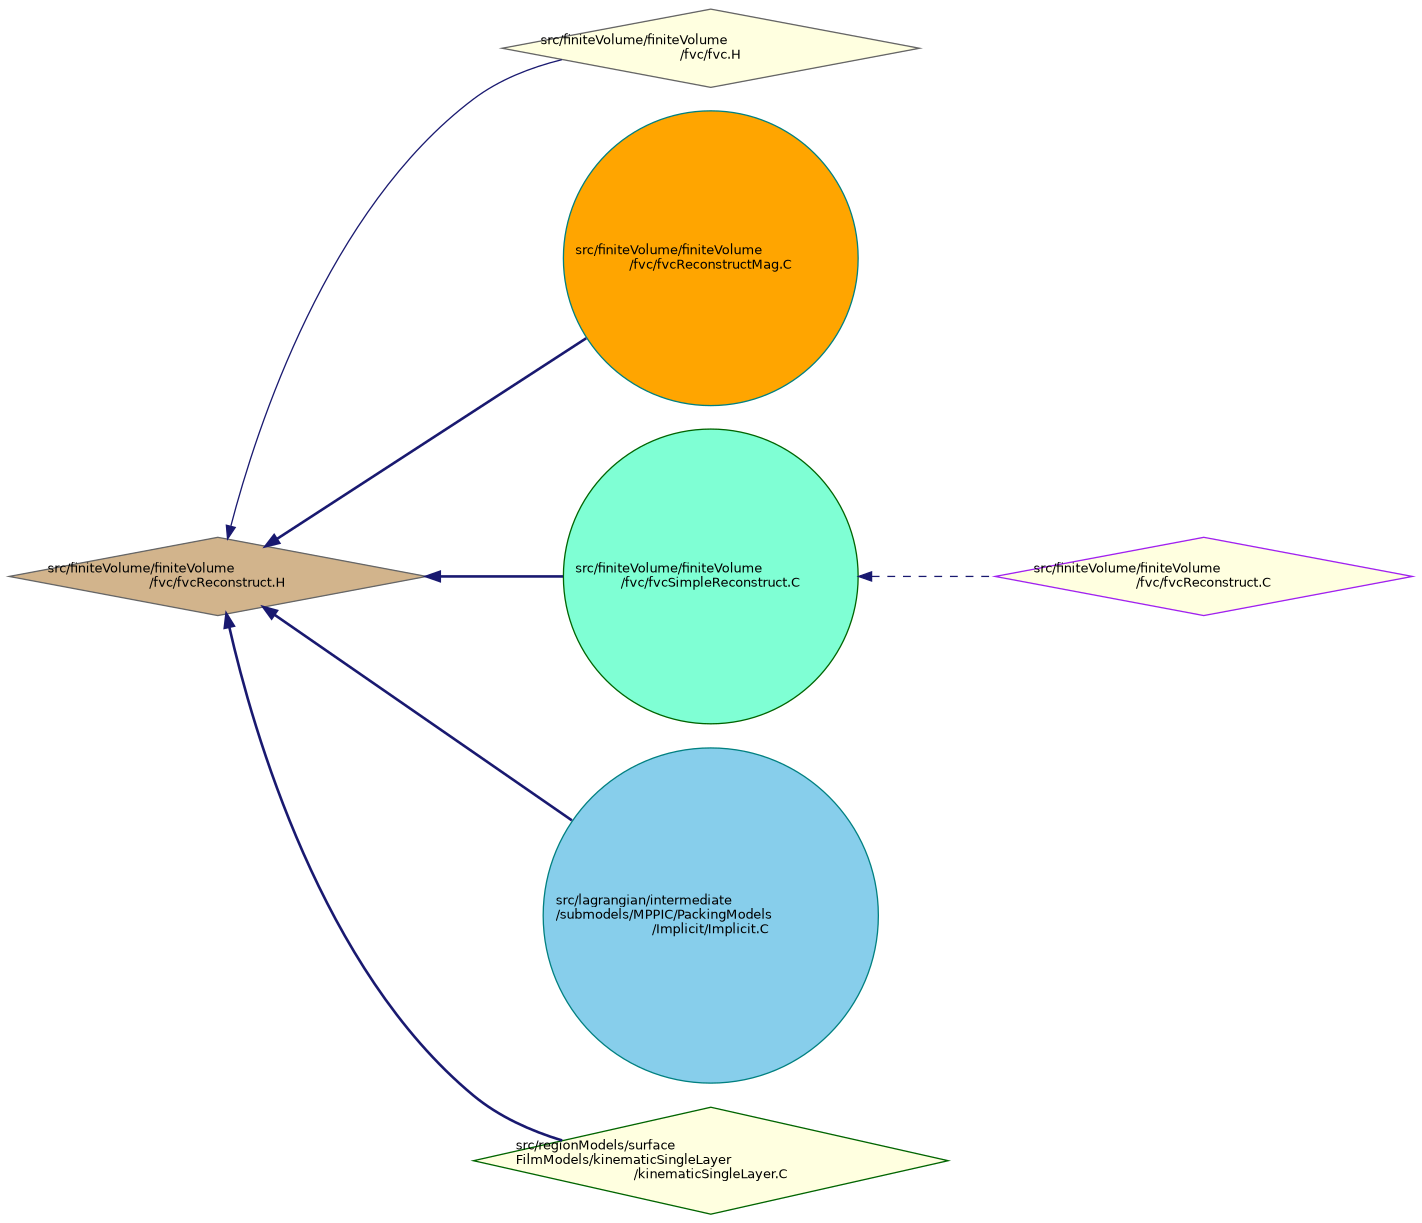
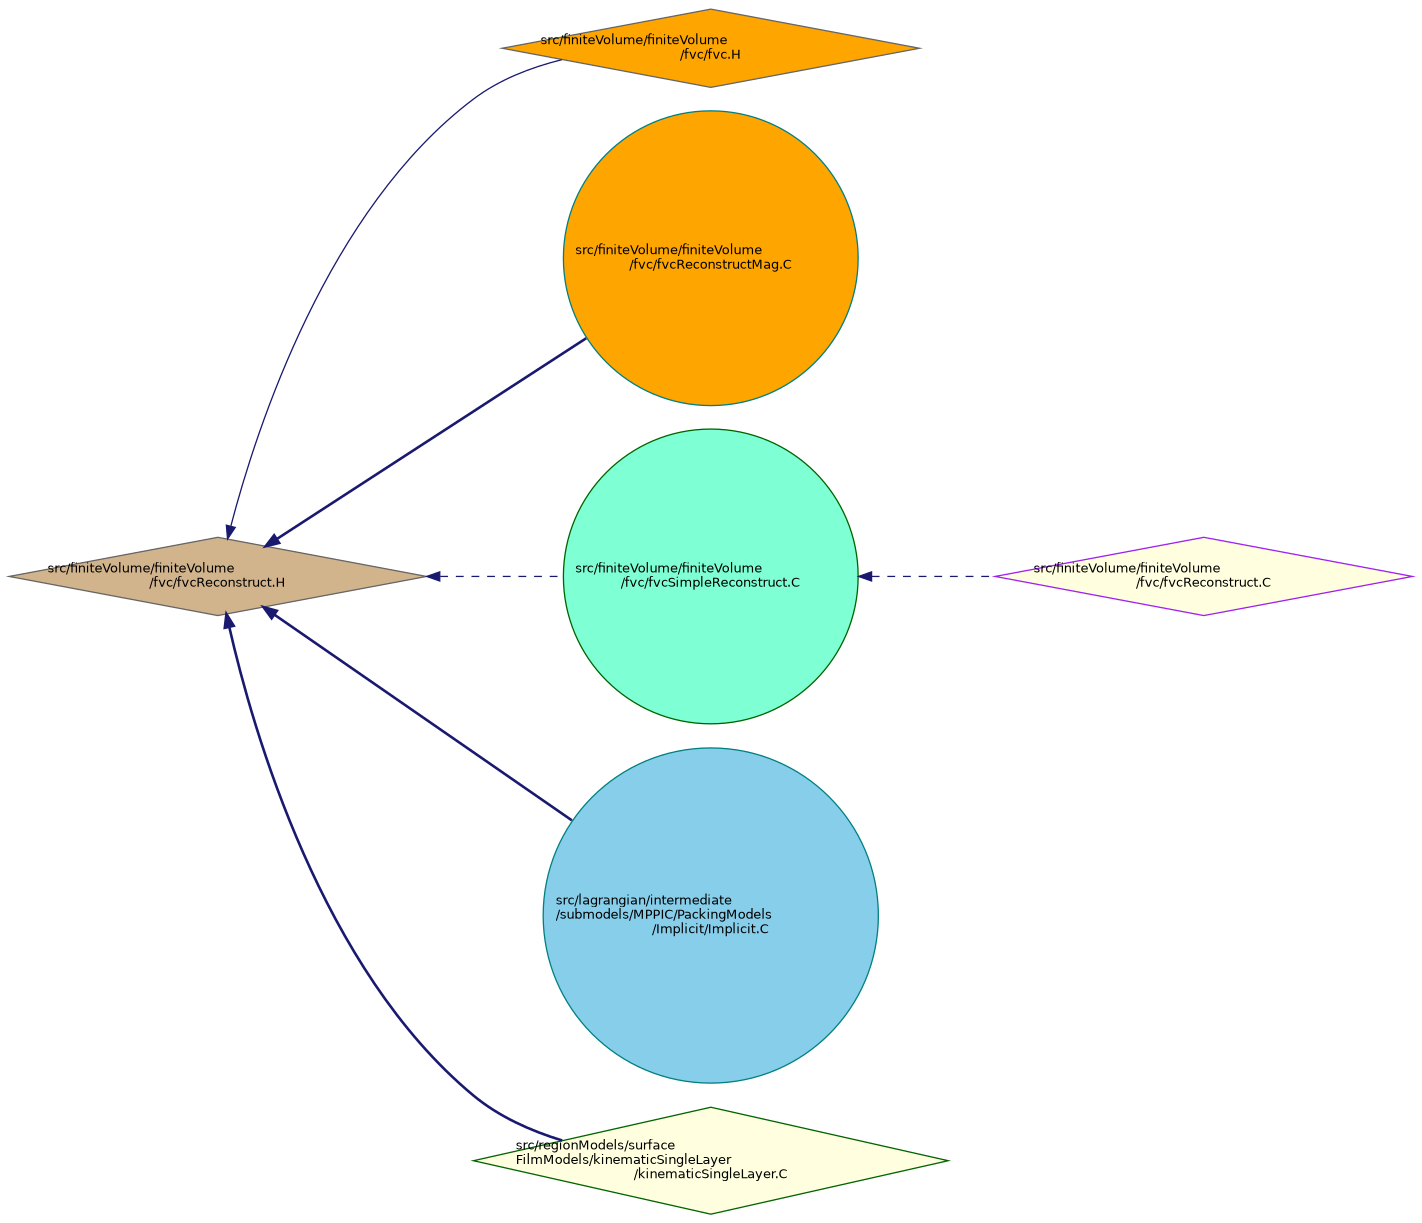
(711, 48) -> (711, 48)
(502, 576) -> (502, 576)
